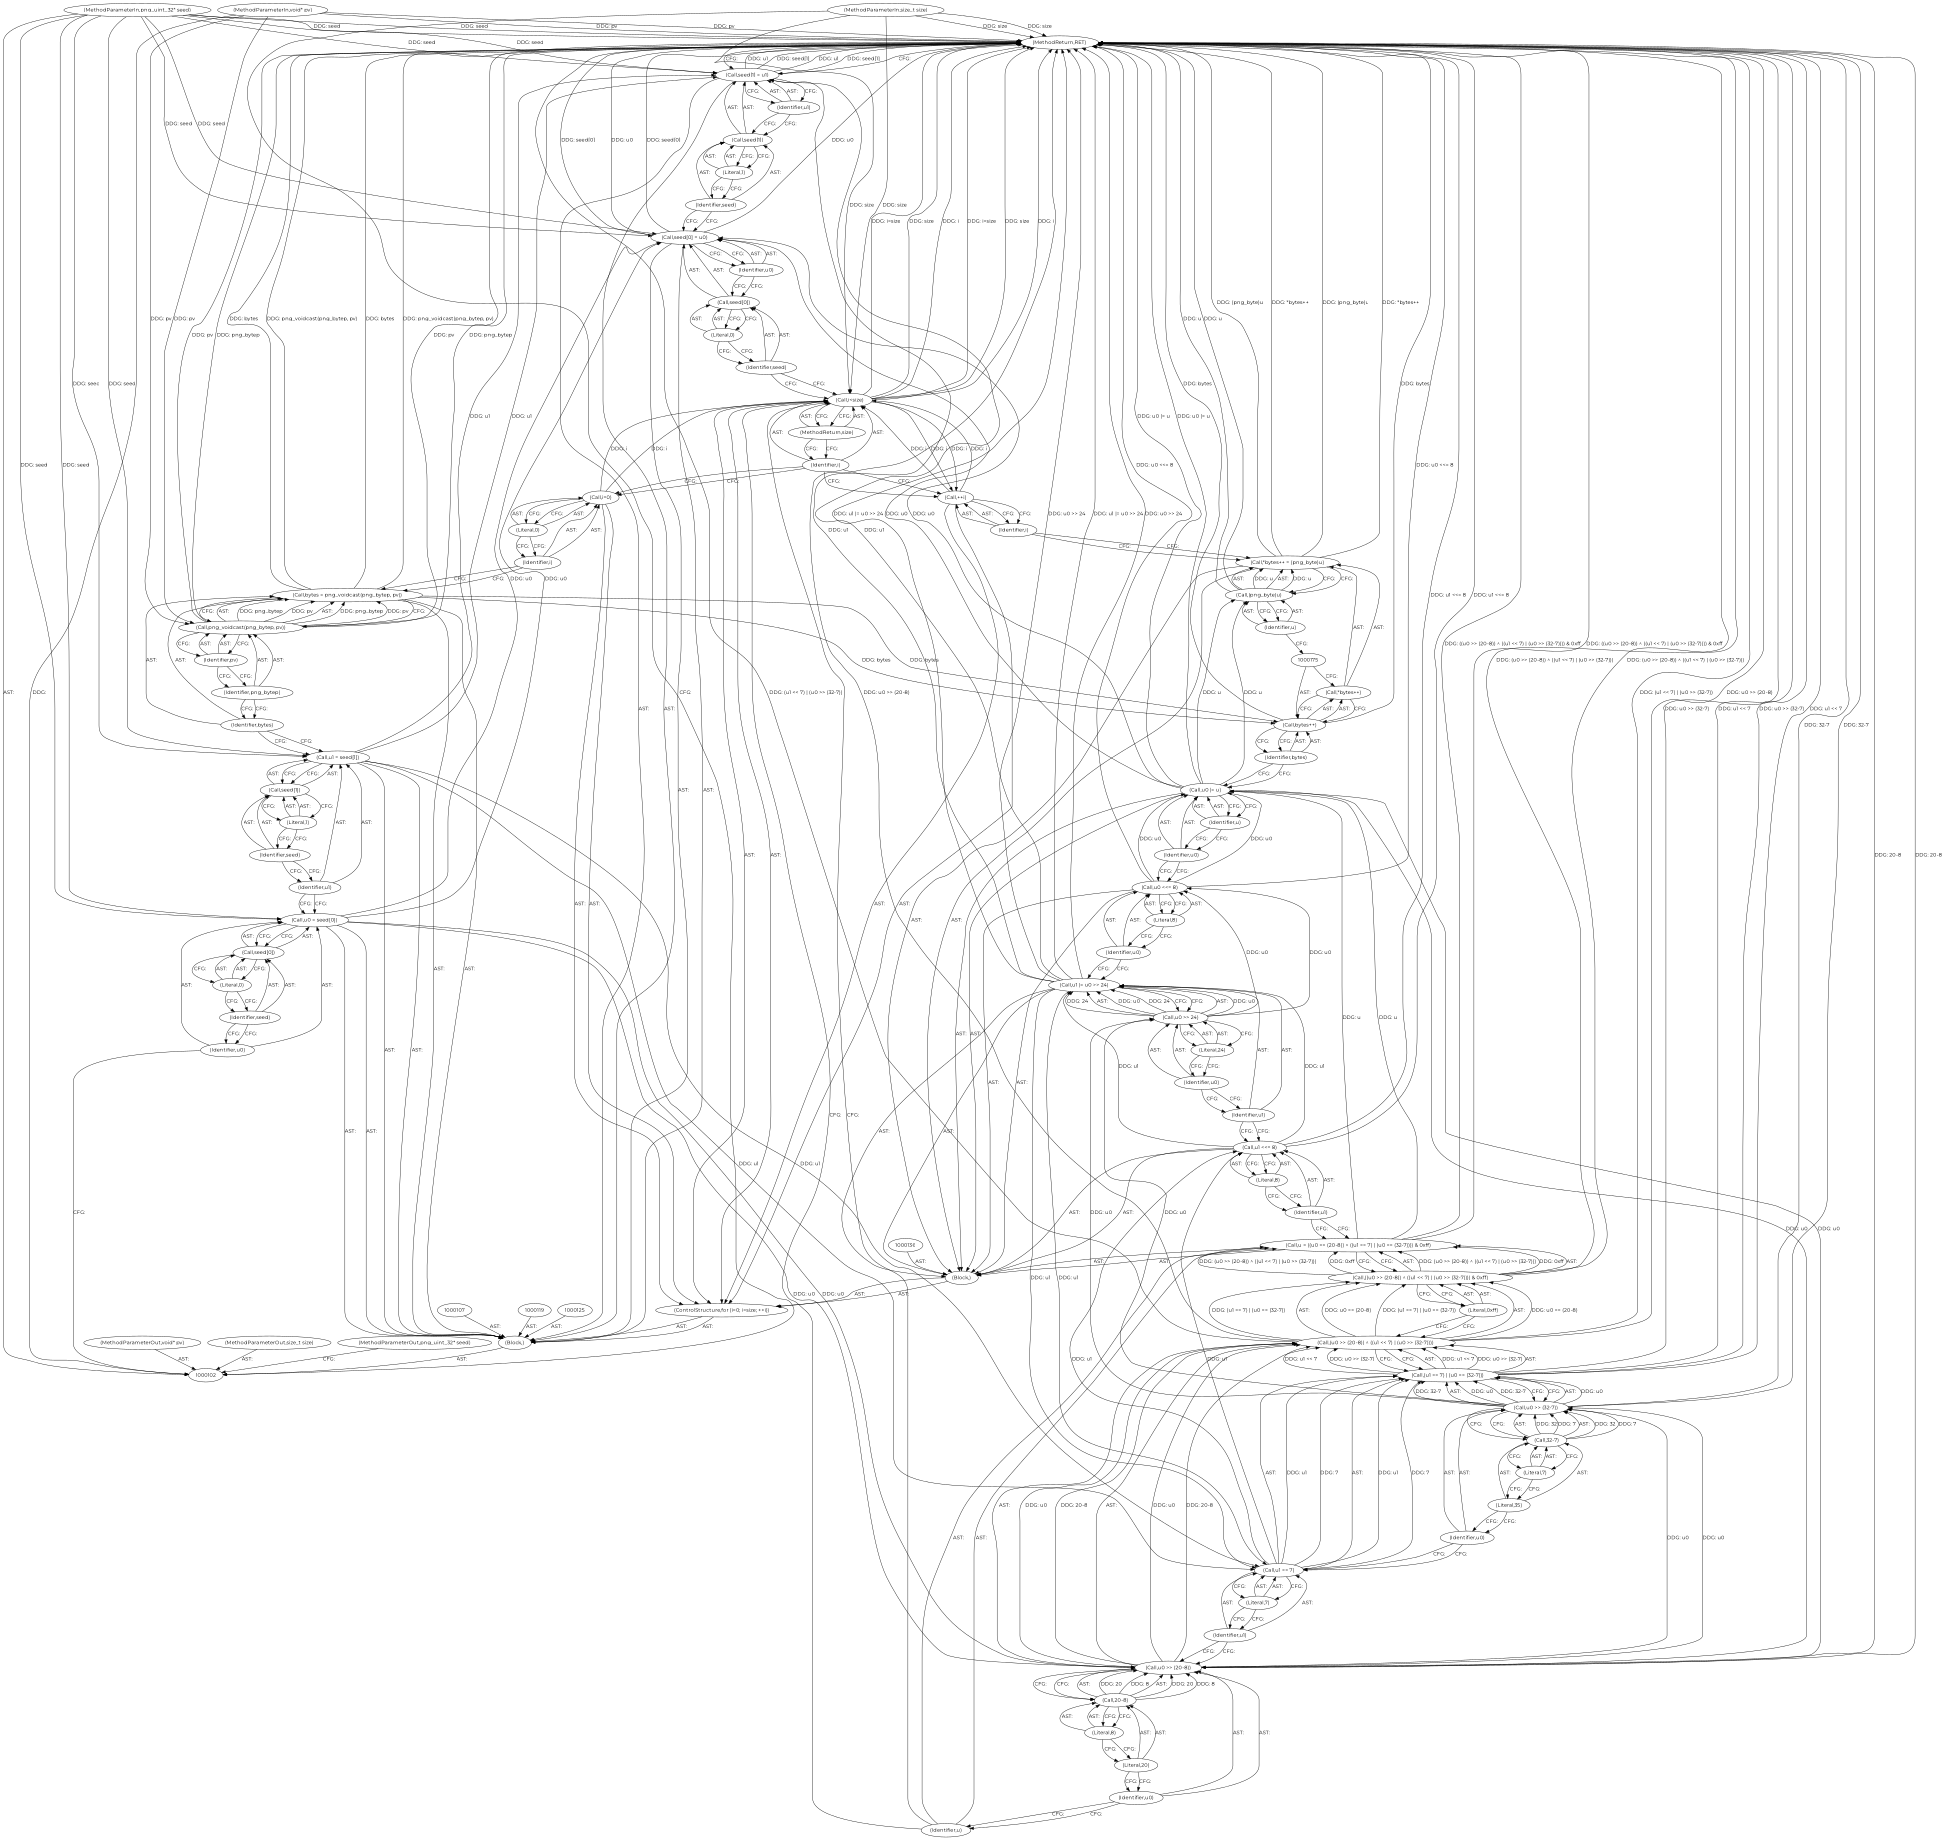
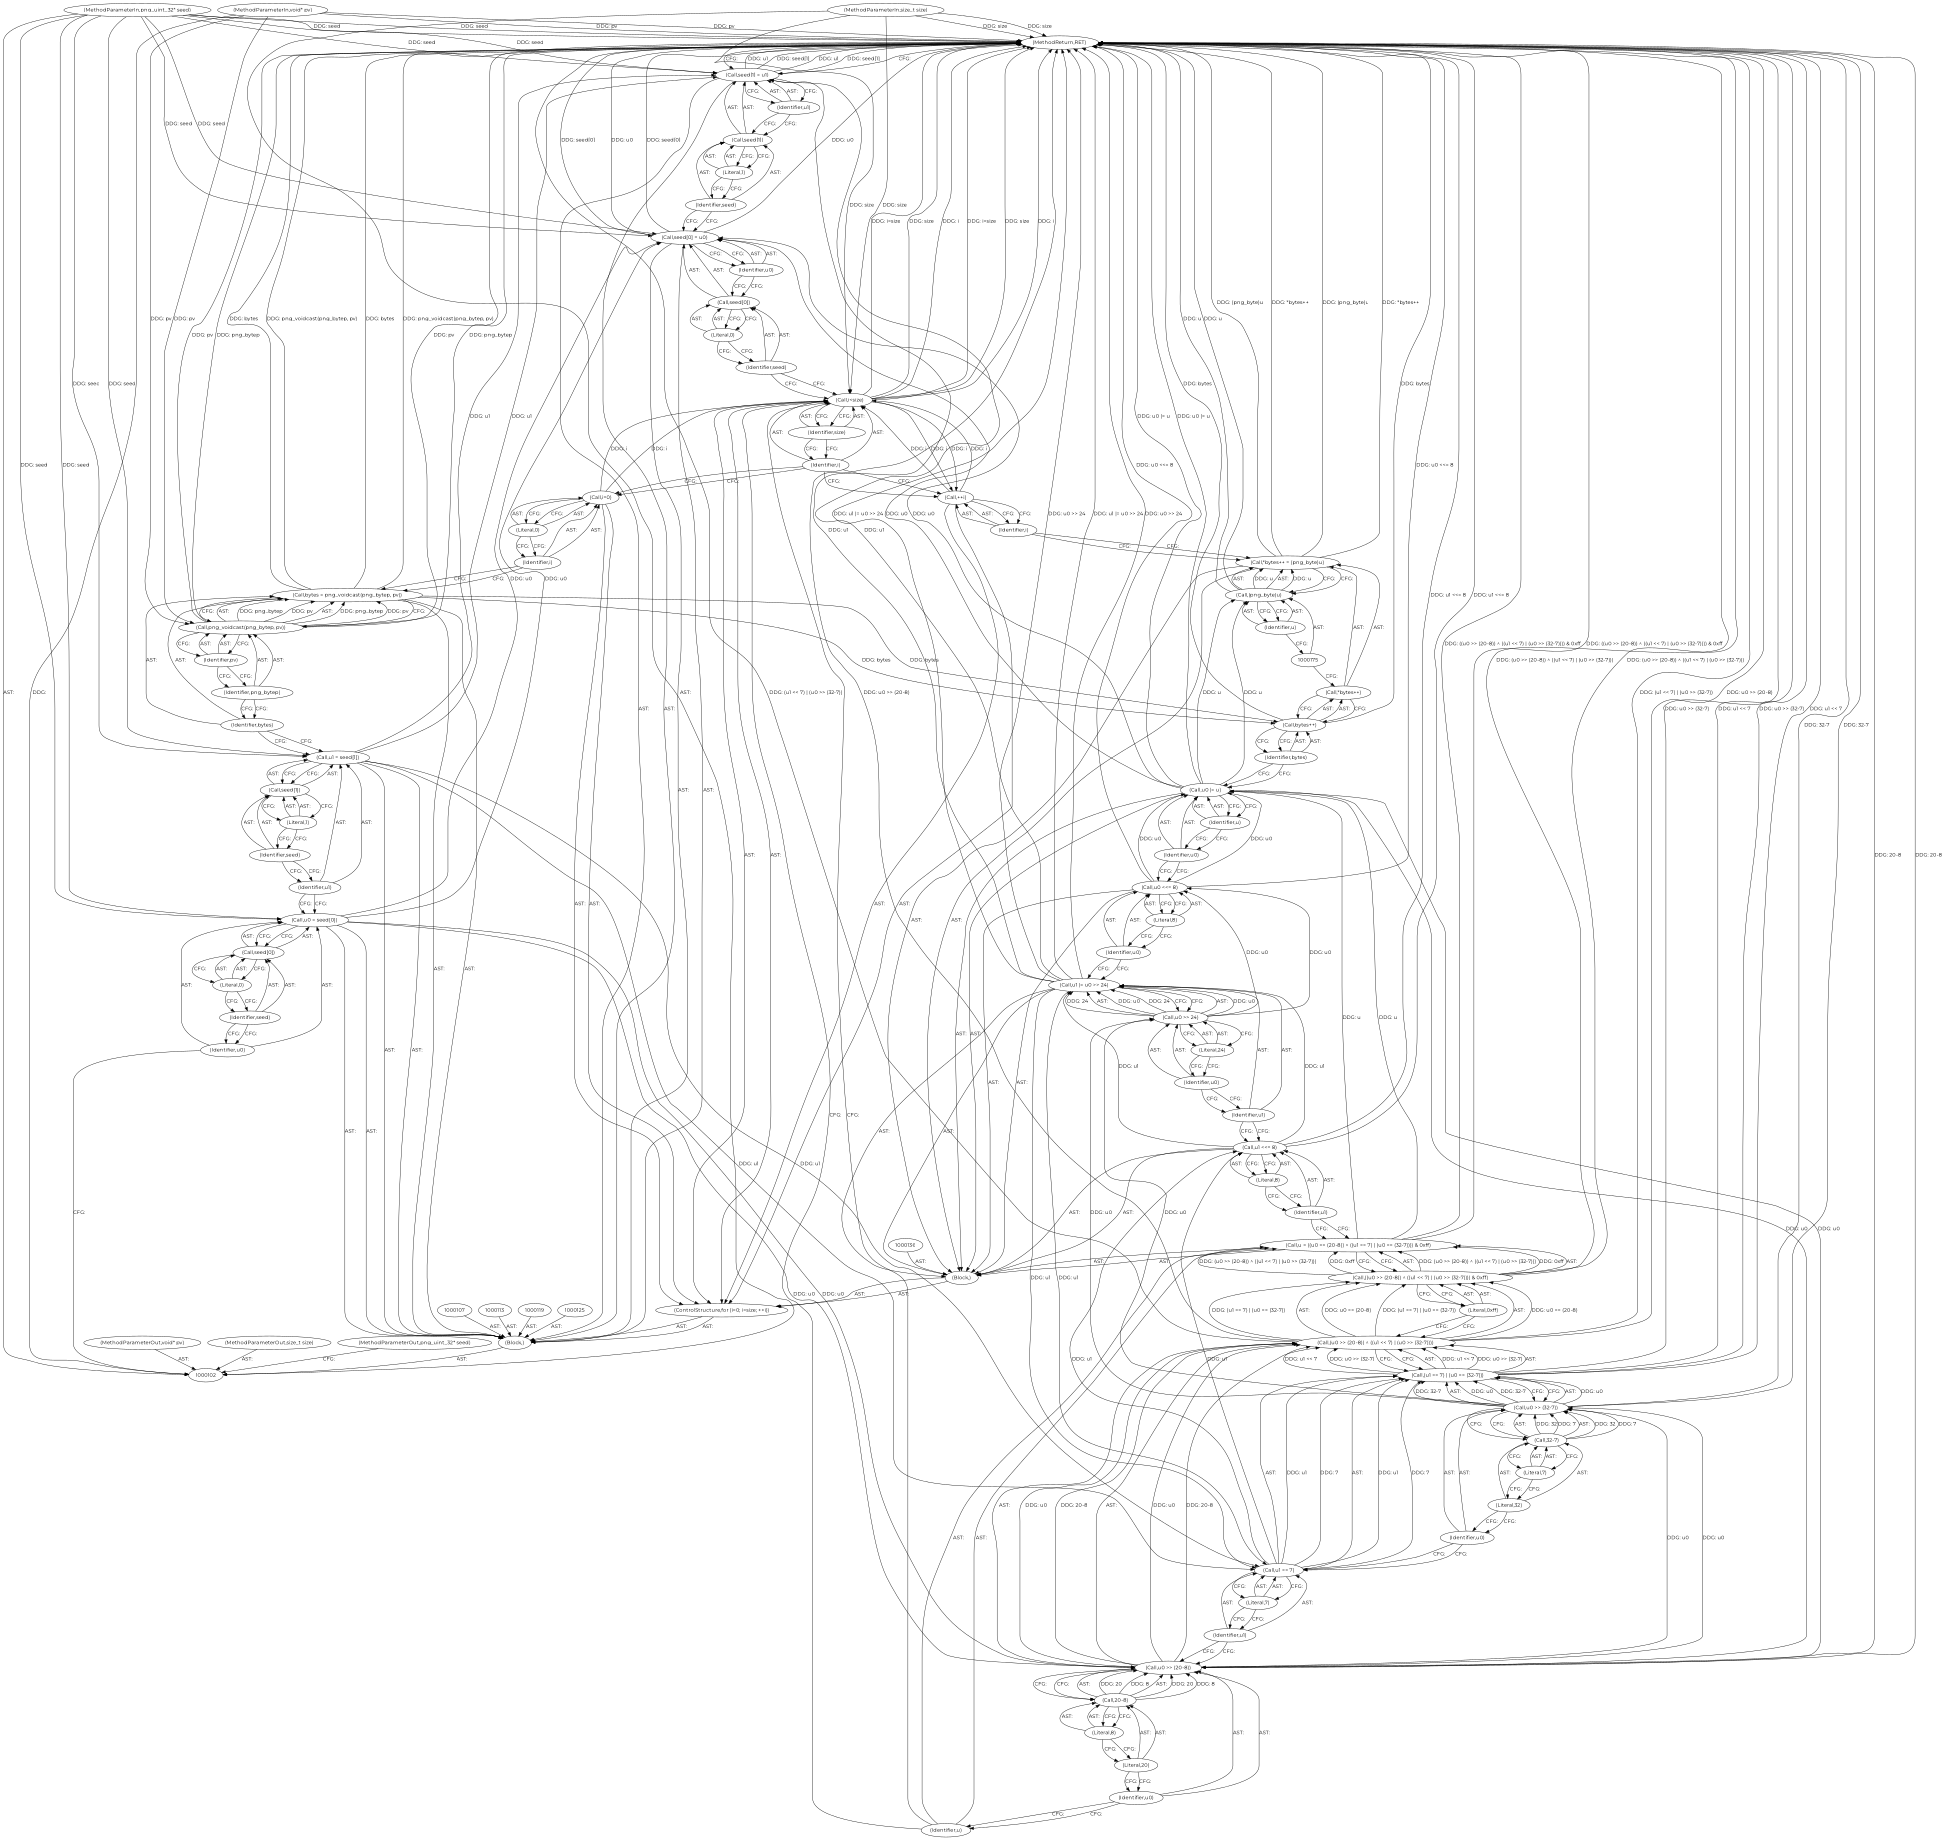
(827, 433) -> (827, 433)
(1299, 690) -> (1313, 622)
(686, 693) -> (686, 693)
none -> (495, 1310)
(1509, 1505) -> (1509, 1505)
